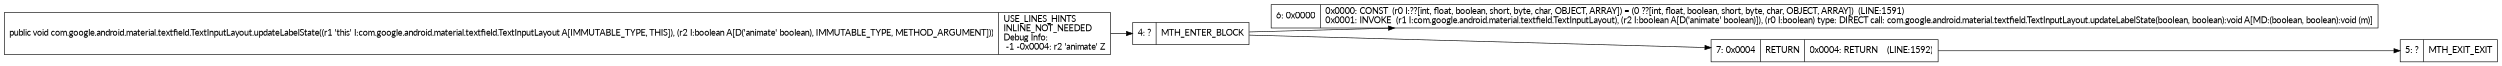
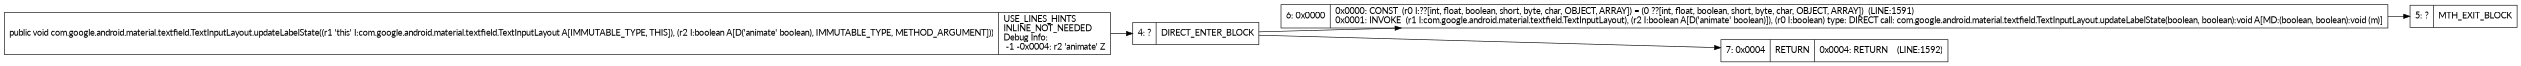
(1203, 33) -> (1207, 33)
(2460, 50) -> (2475, 16)
(2166, 51) -> (2396, 16)
